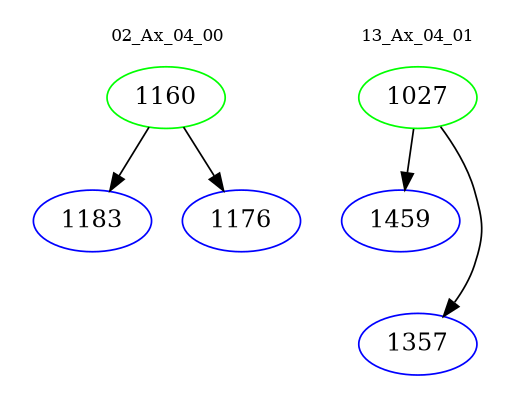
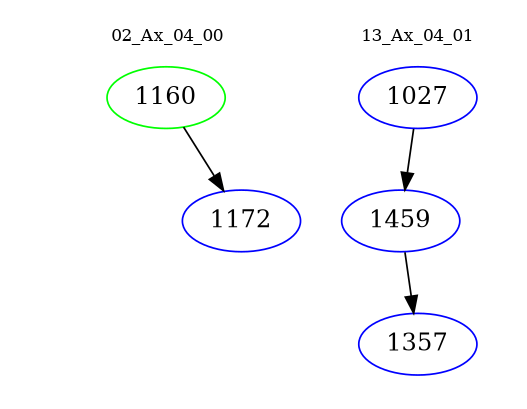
(418, 98) -> (418, 98)
(480, 213) -> (408, 274)
(92, 221) -> none
(241, 221) -> (241, 221)
